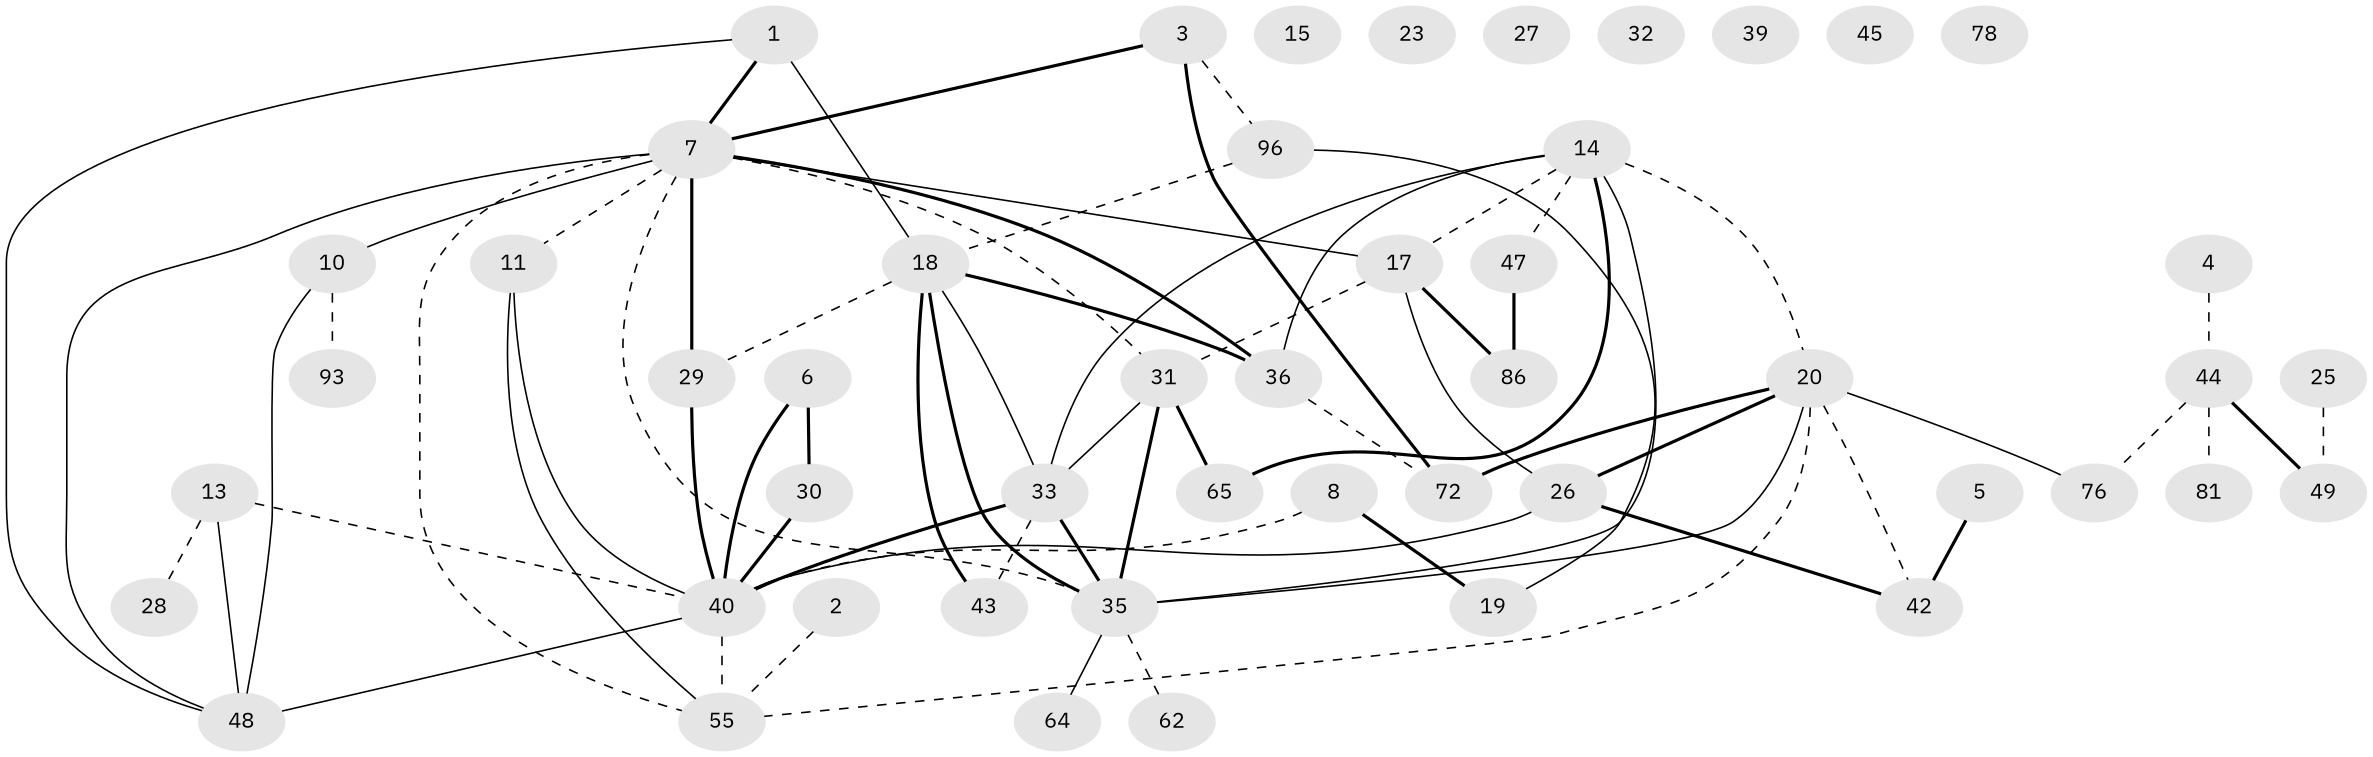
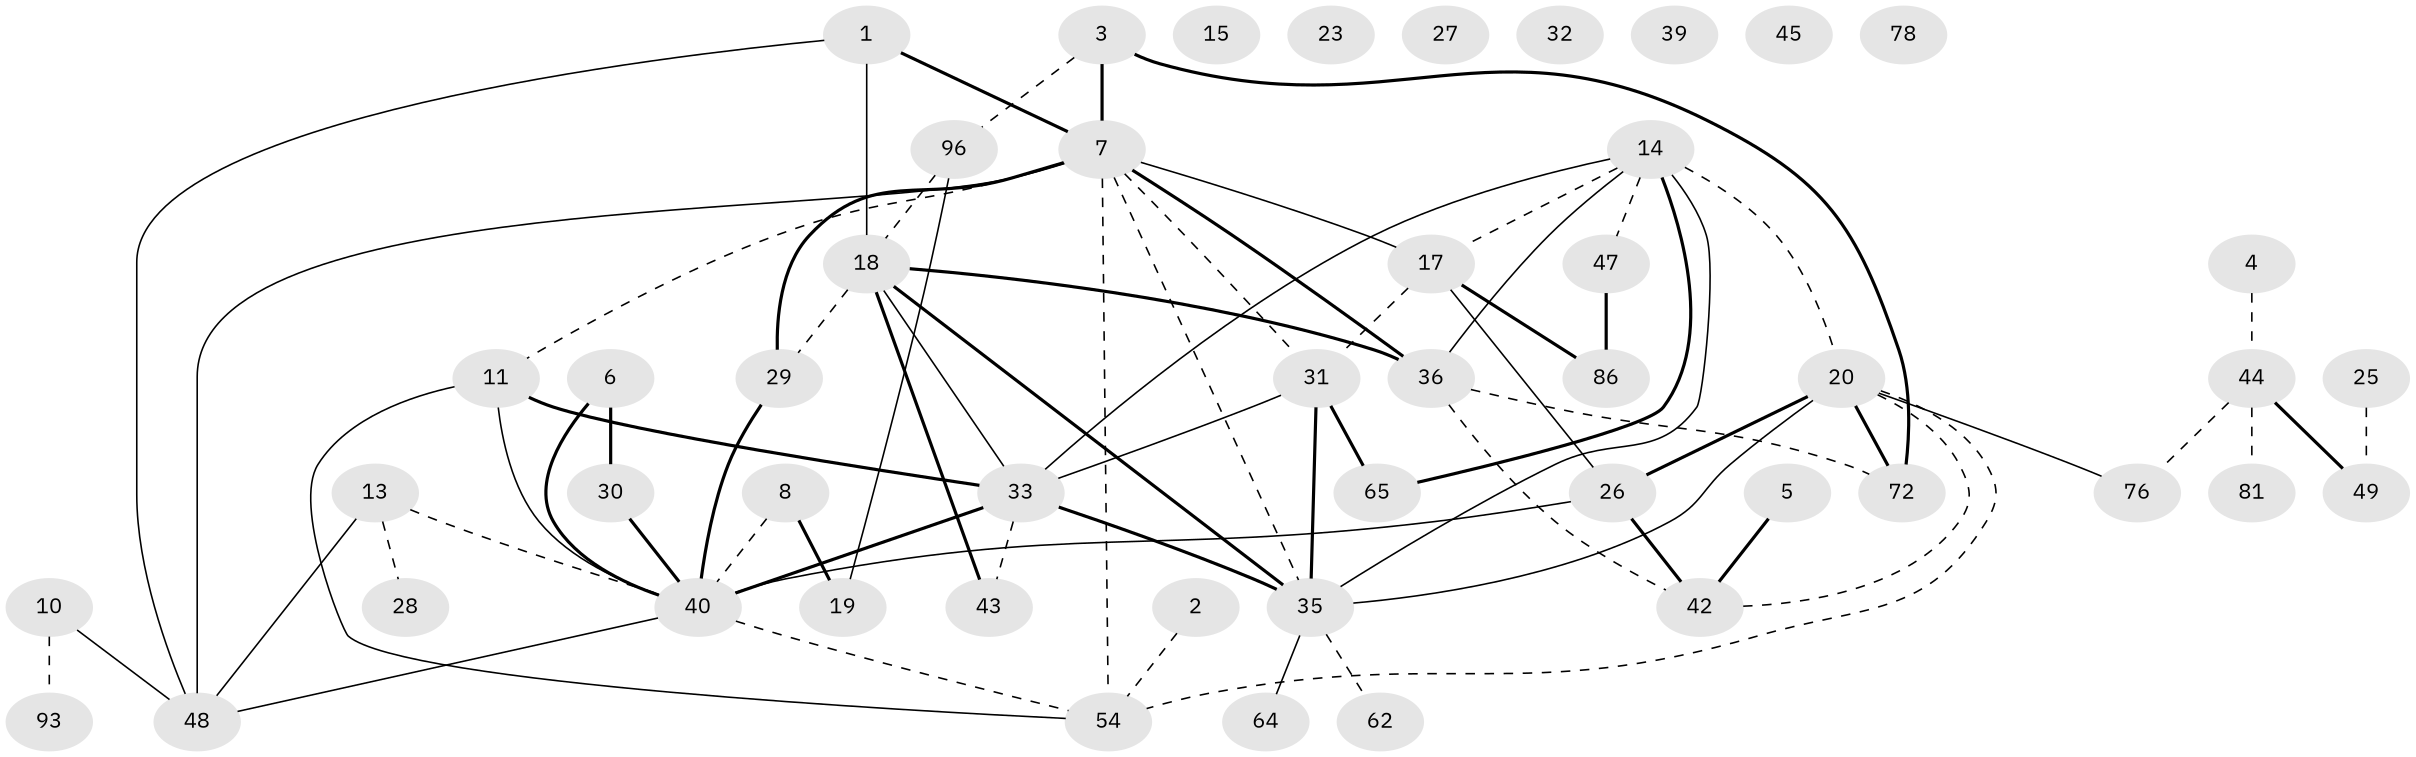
(552, 188) -> none
none -> (752, 449)
none -> (1550, 517)
(722, 722) -> (1108, 722)
